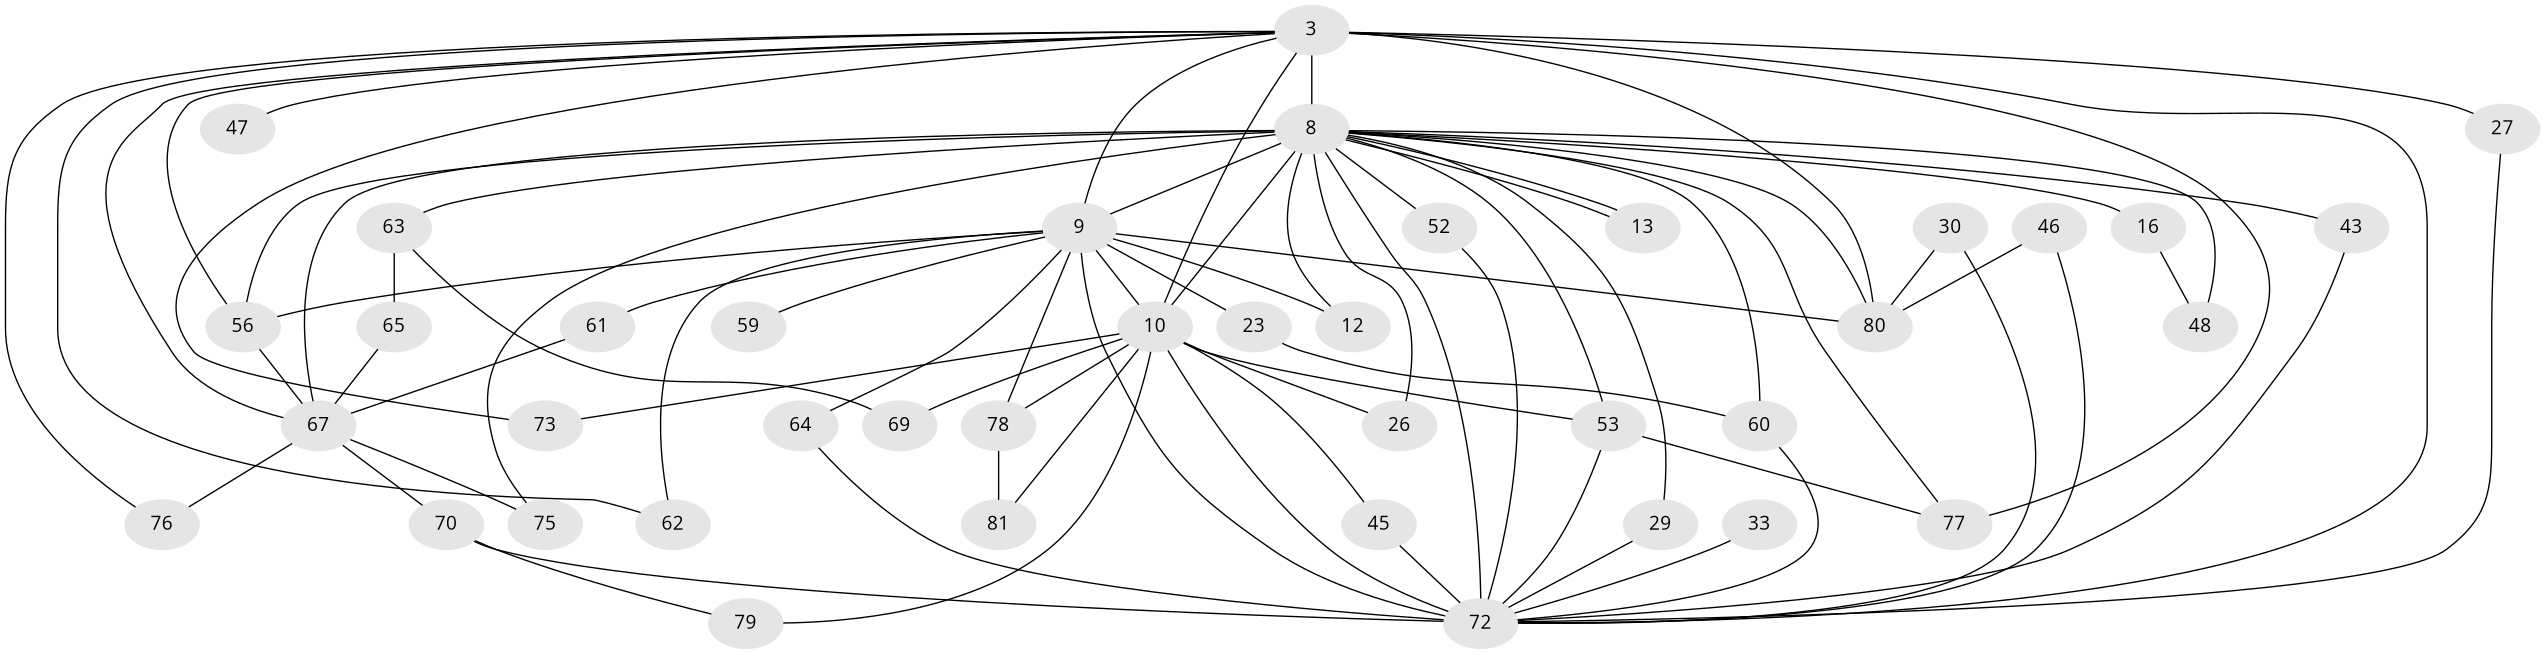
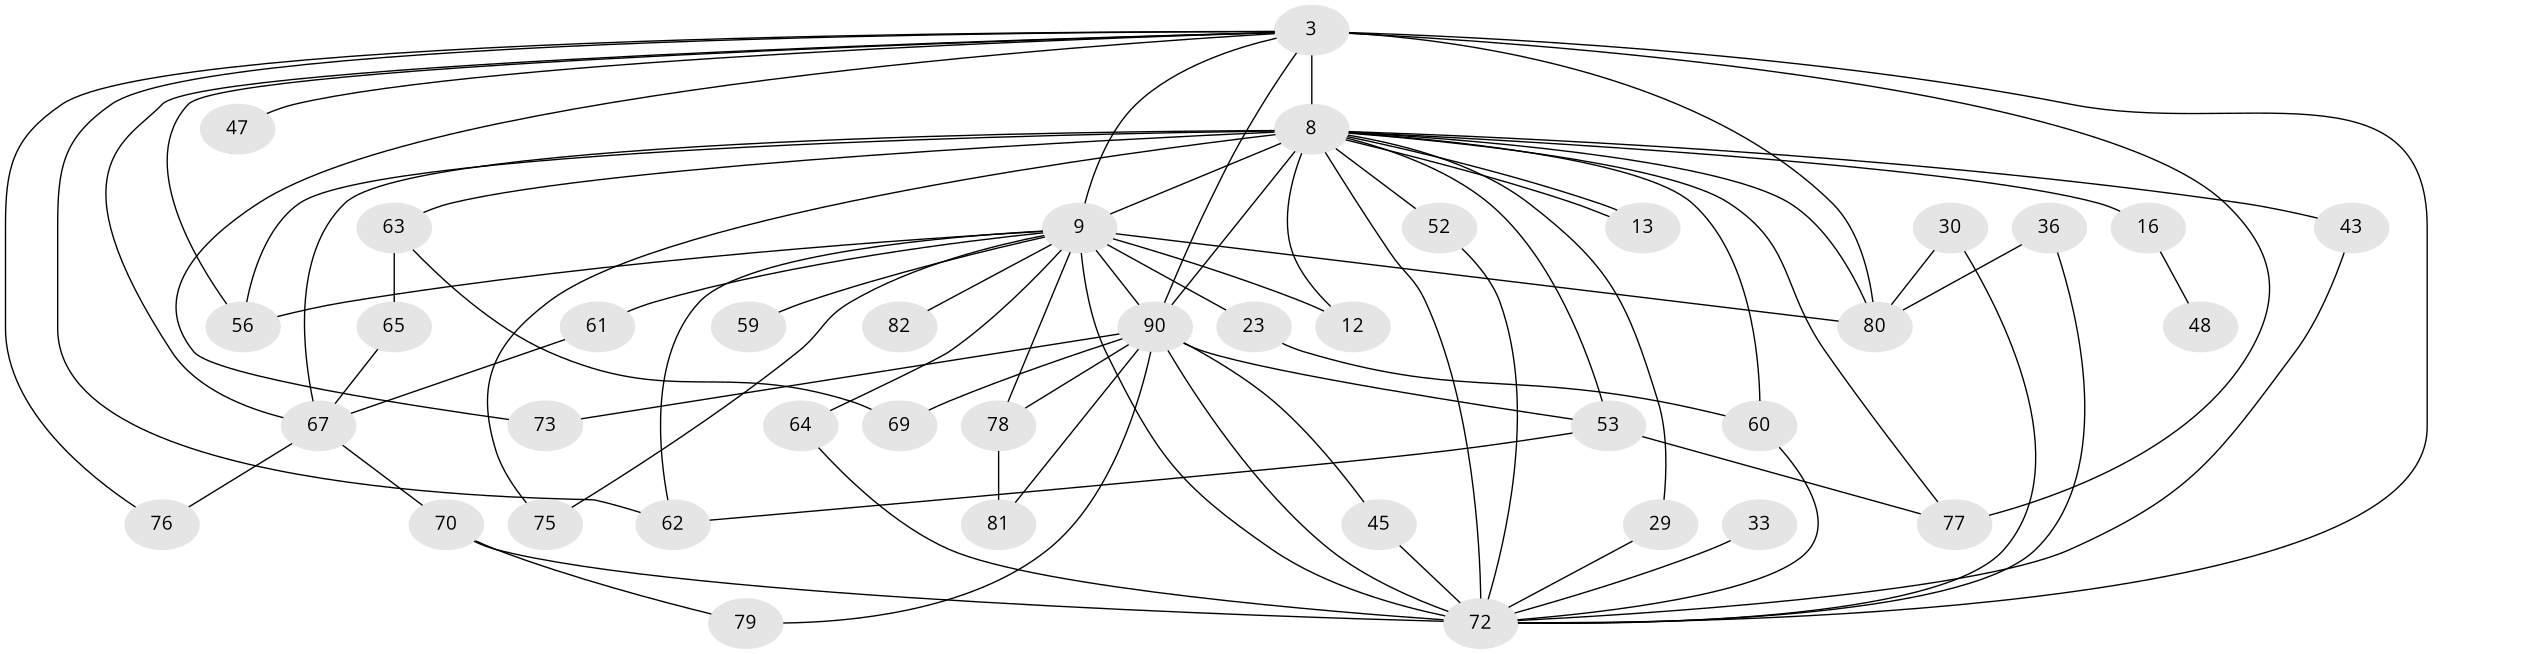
(2503, 129) -> none
(1829, 145) -> none
(2049, 228) -> (2049, 228)
none -> (900, 327)
(1155, 327) -> (1155, 327)
(277, 371) -> none
(1400, 426) -> none
(434, 473) -> (799, 351)
(1562, 534) -> (1142, 481)
